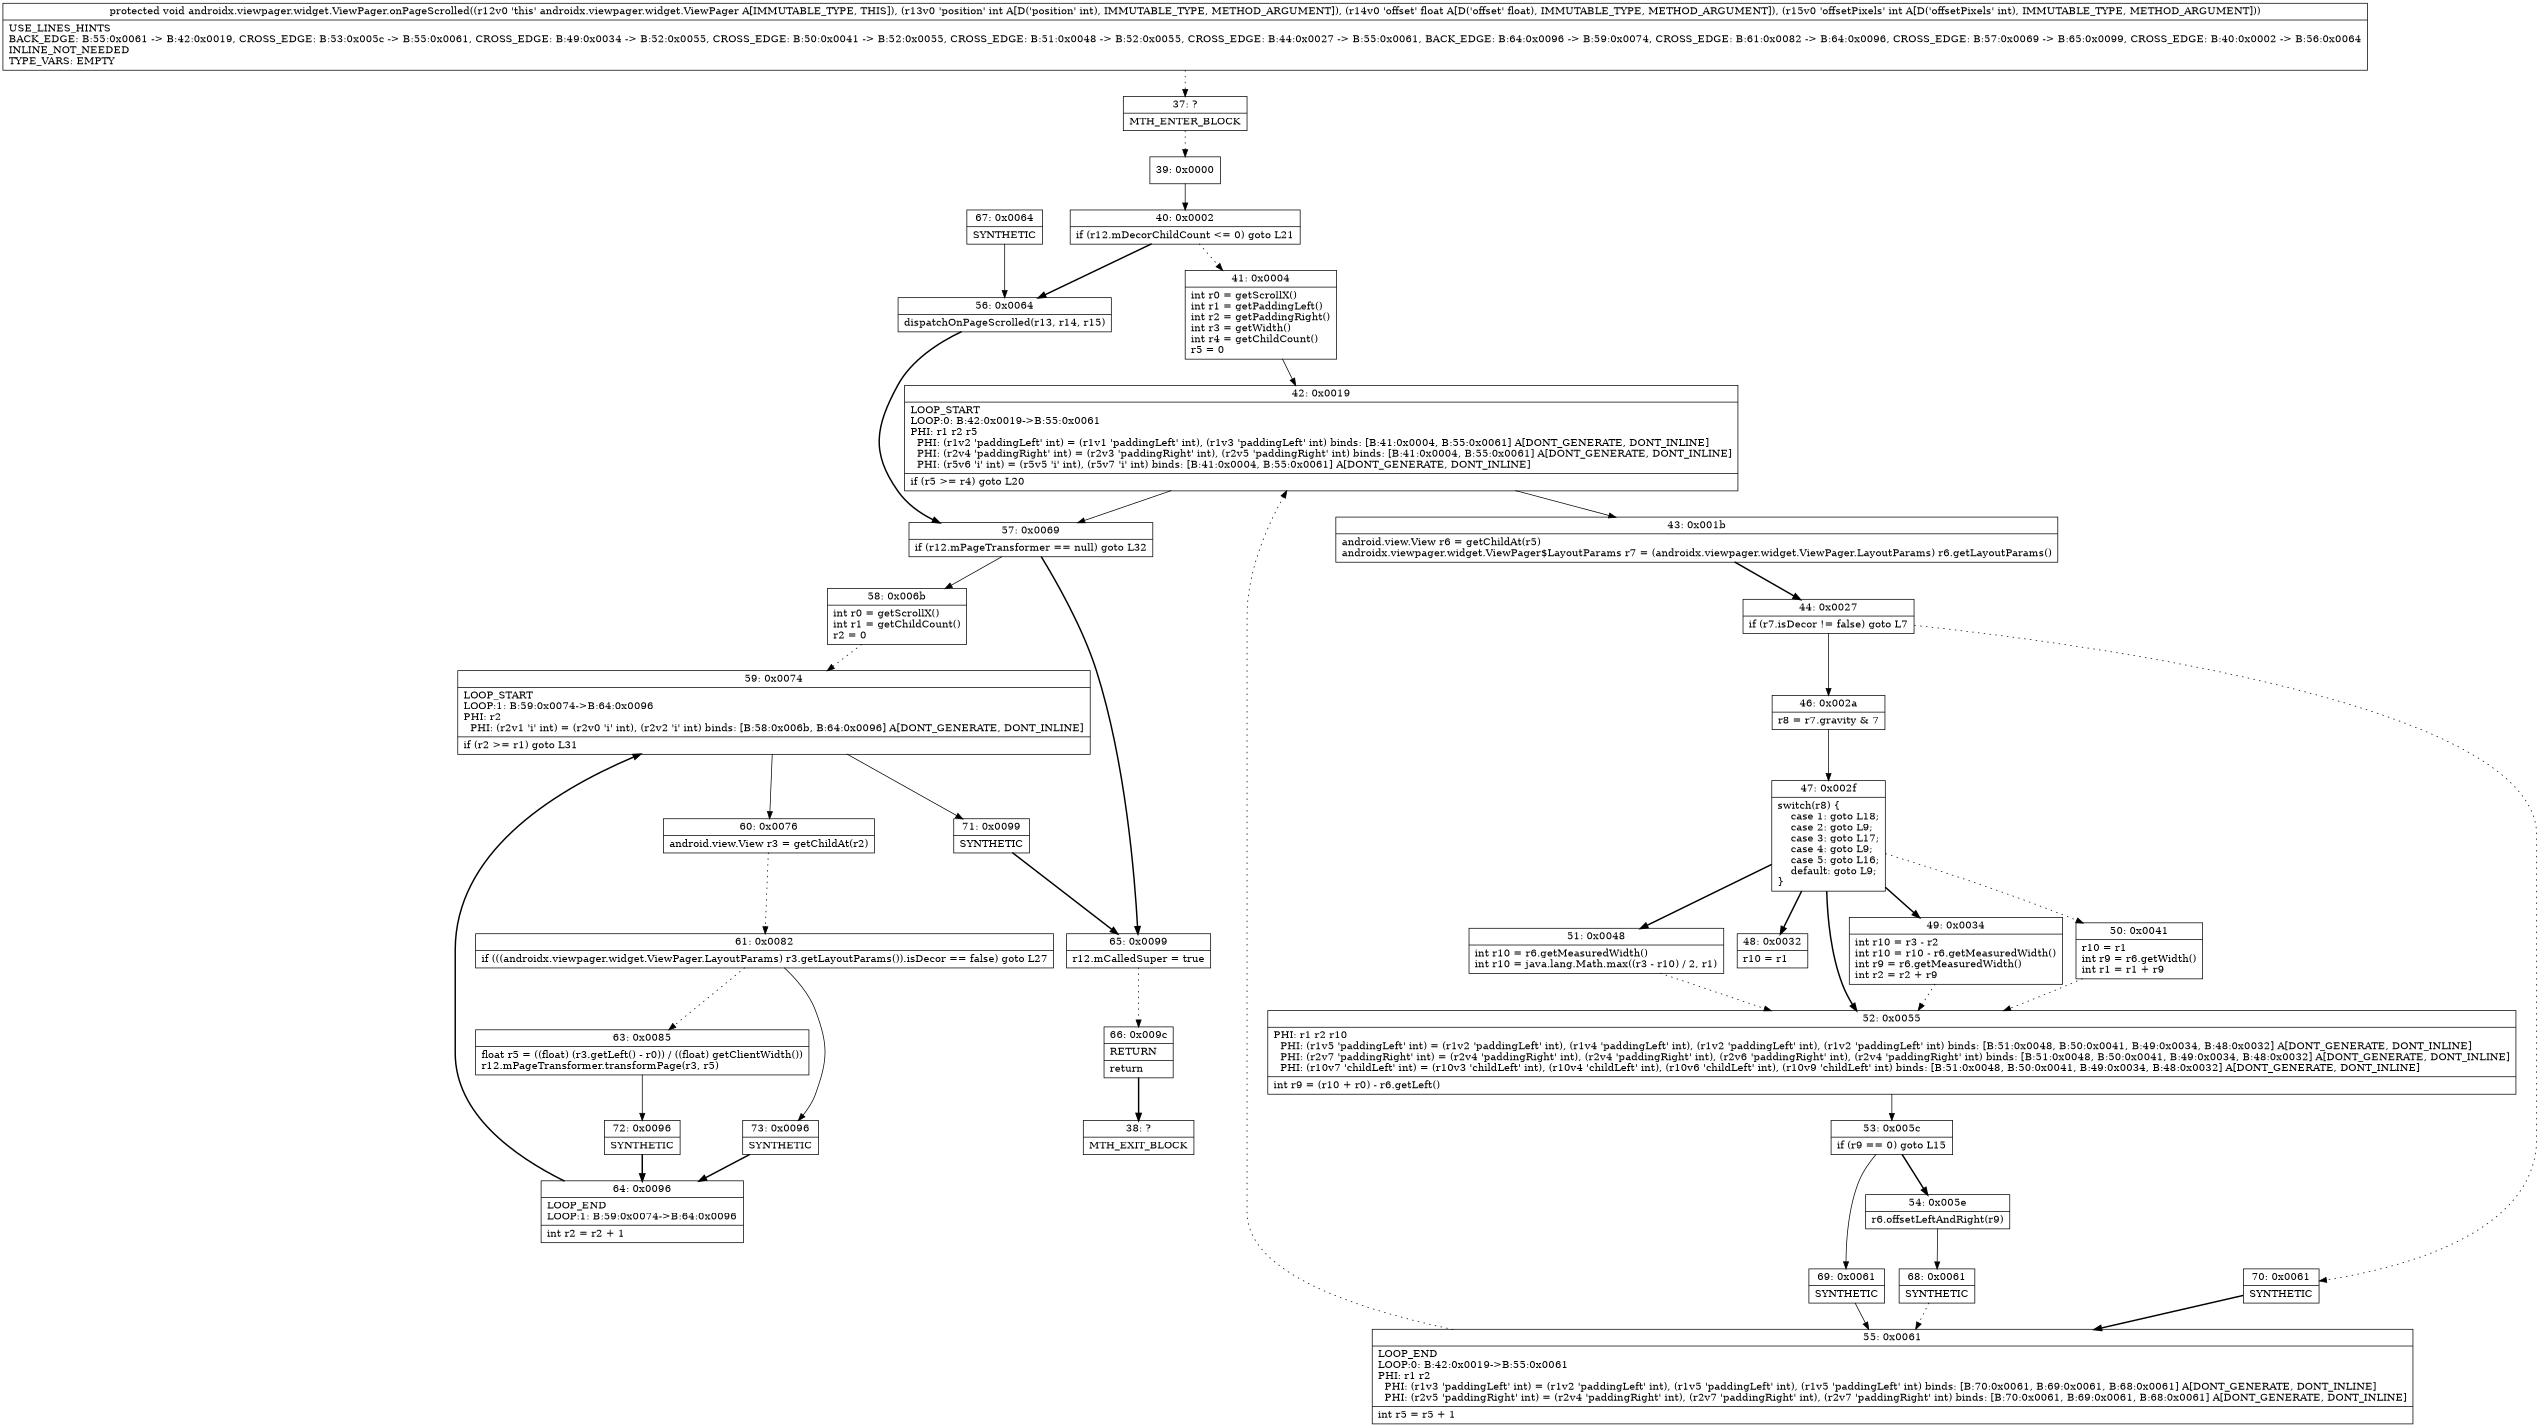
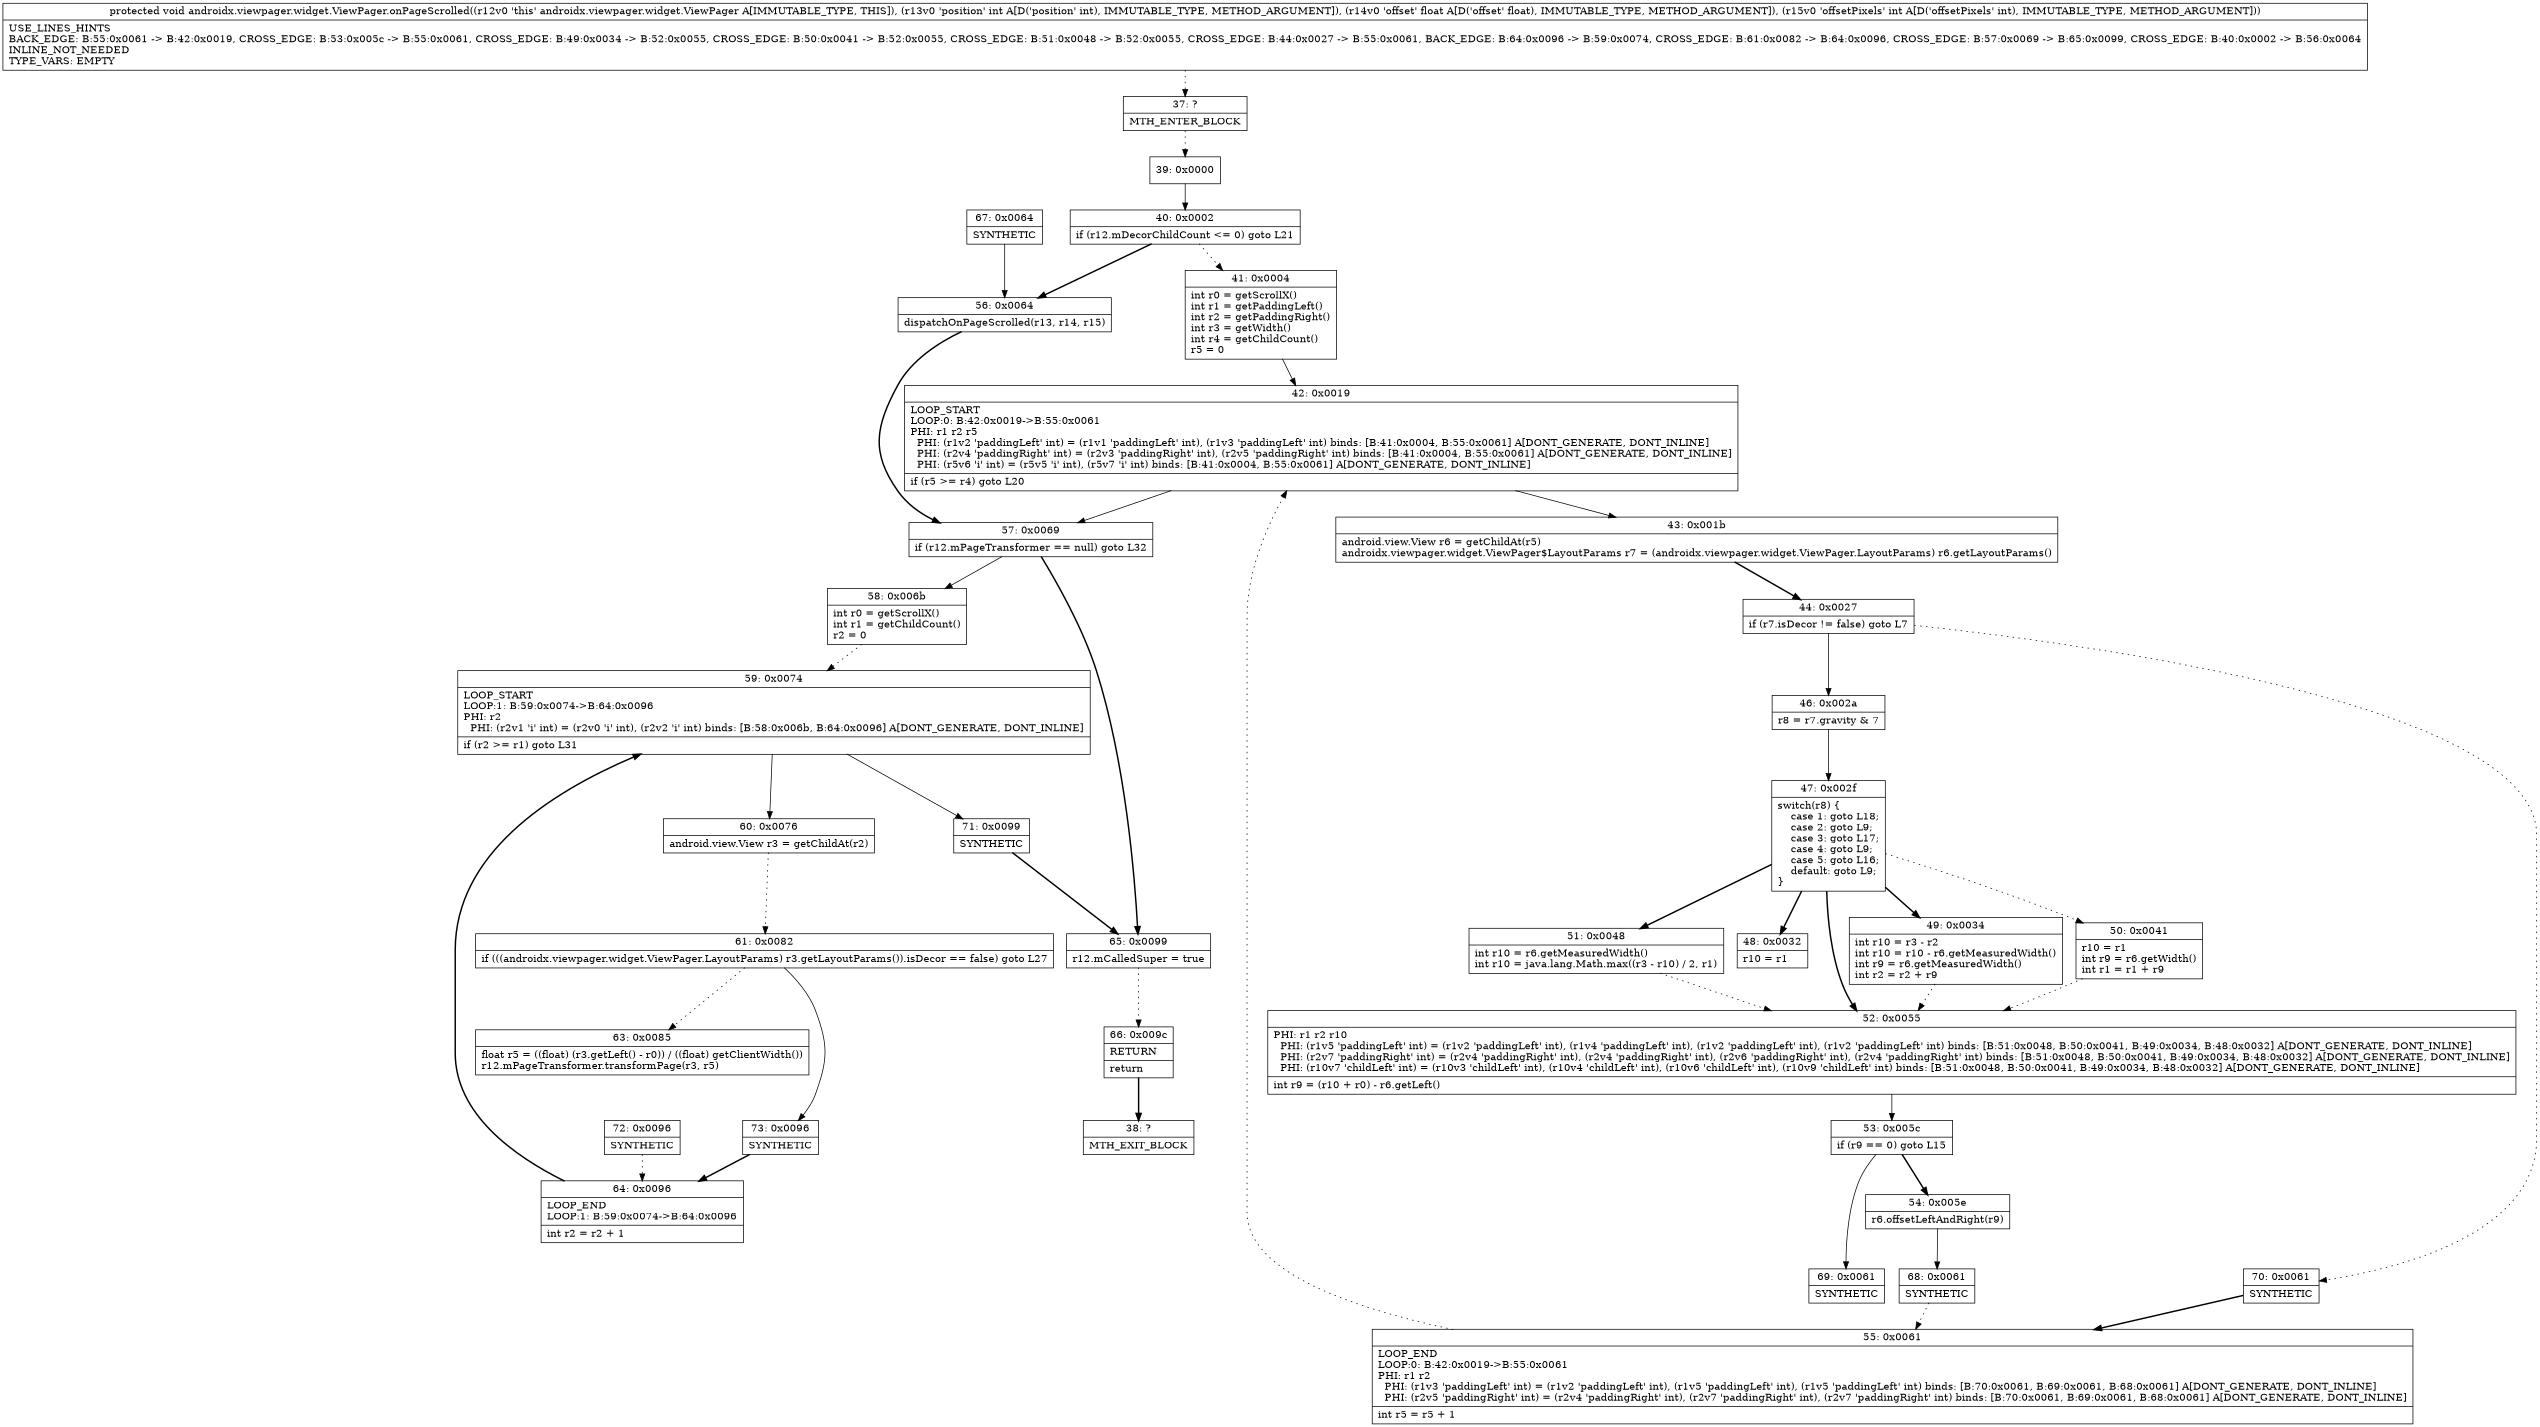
(642, 1094) -> none
(642, 1164) -> (642, 1164)
(1860, 1313) -> none
